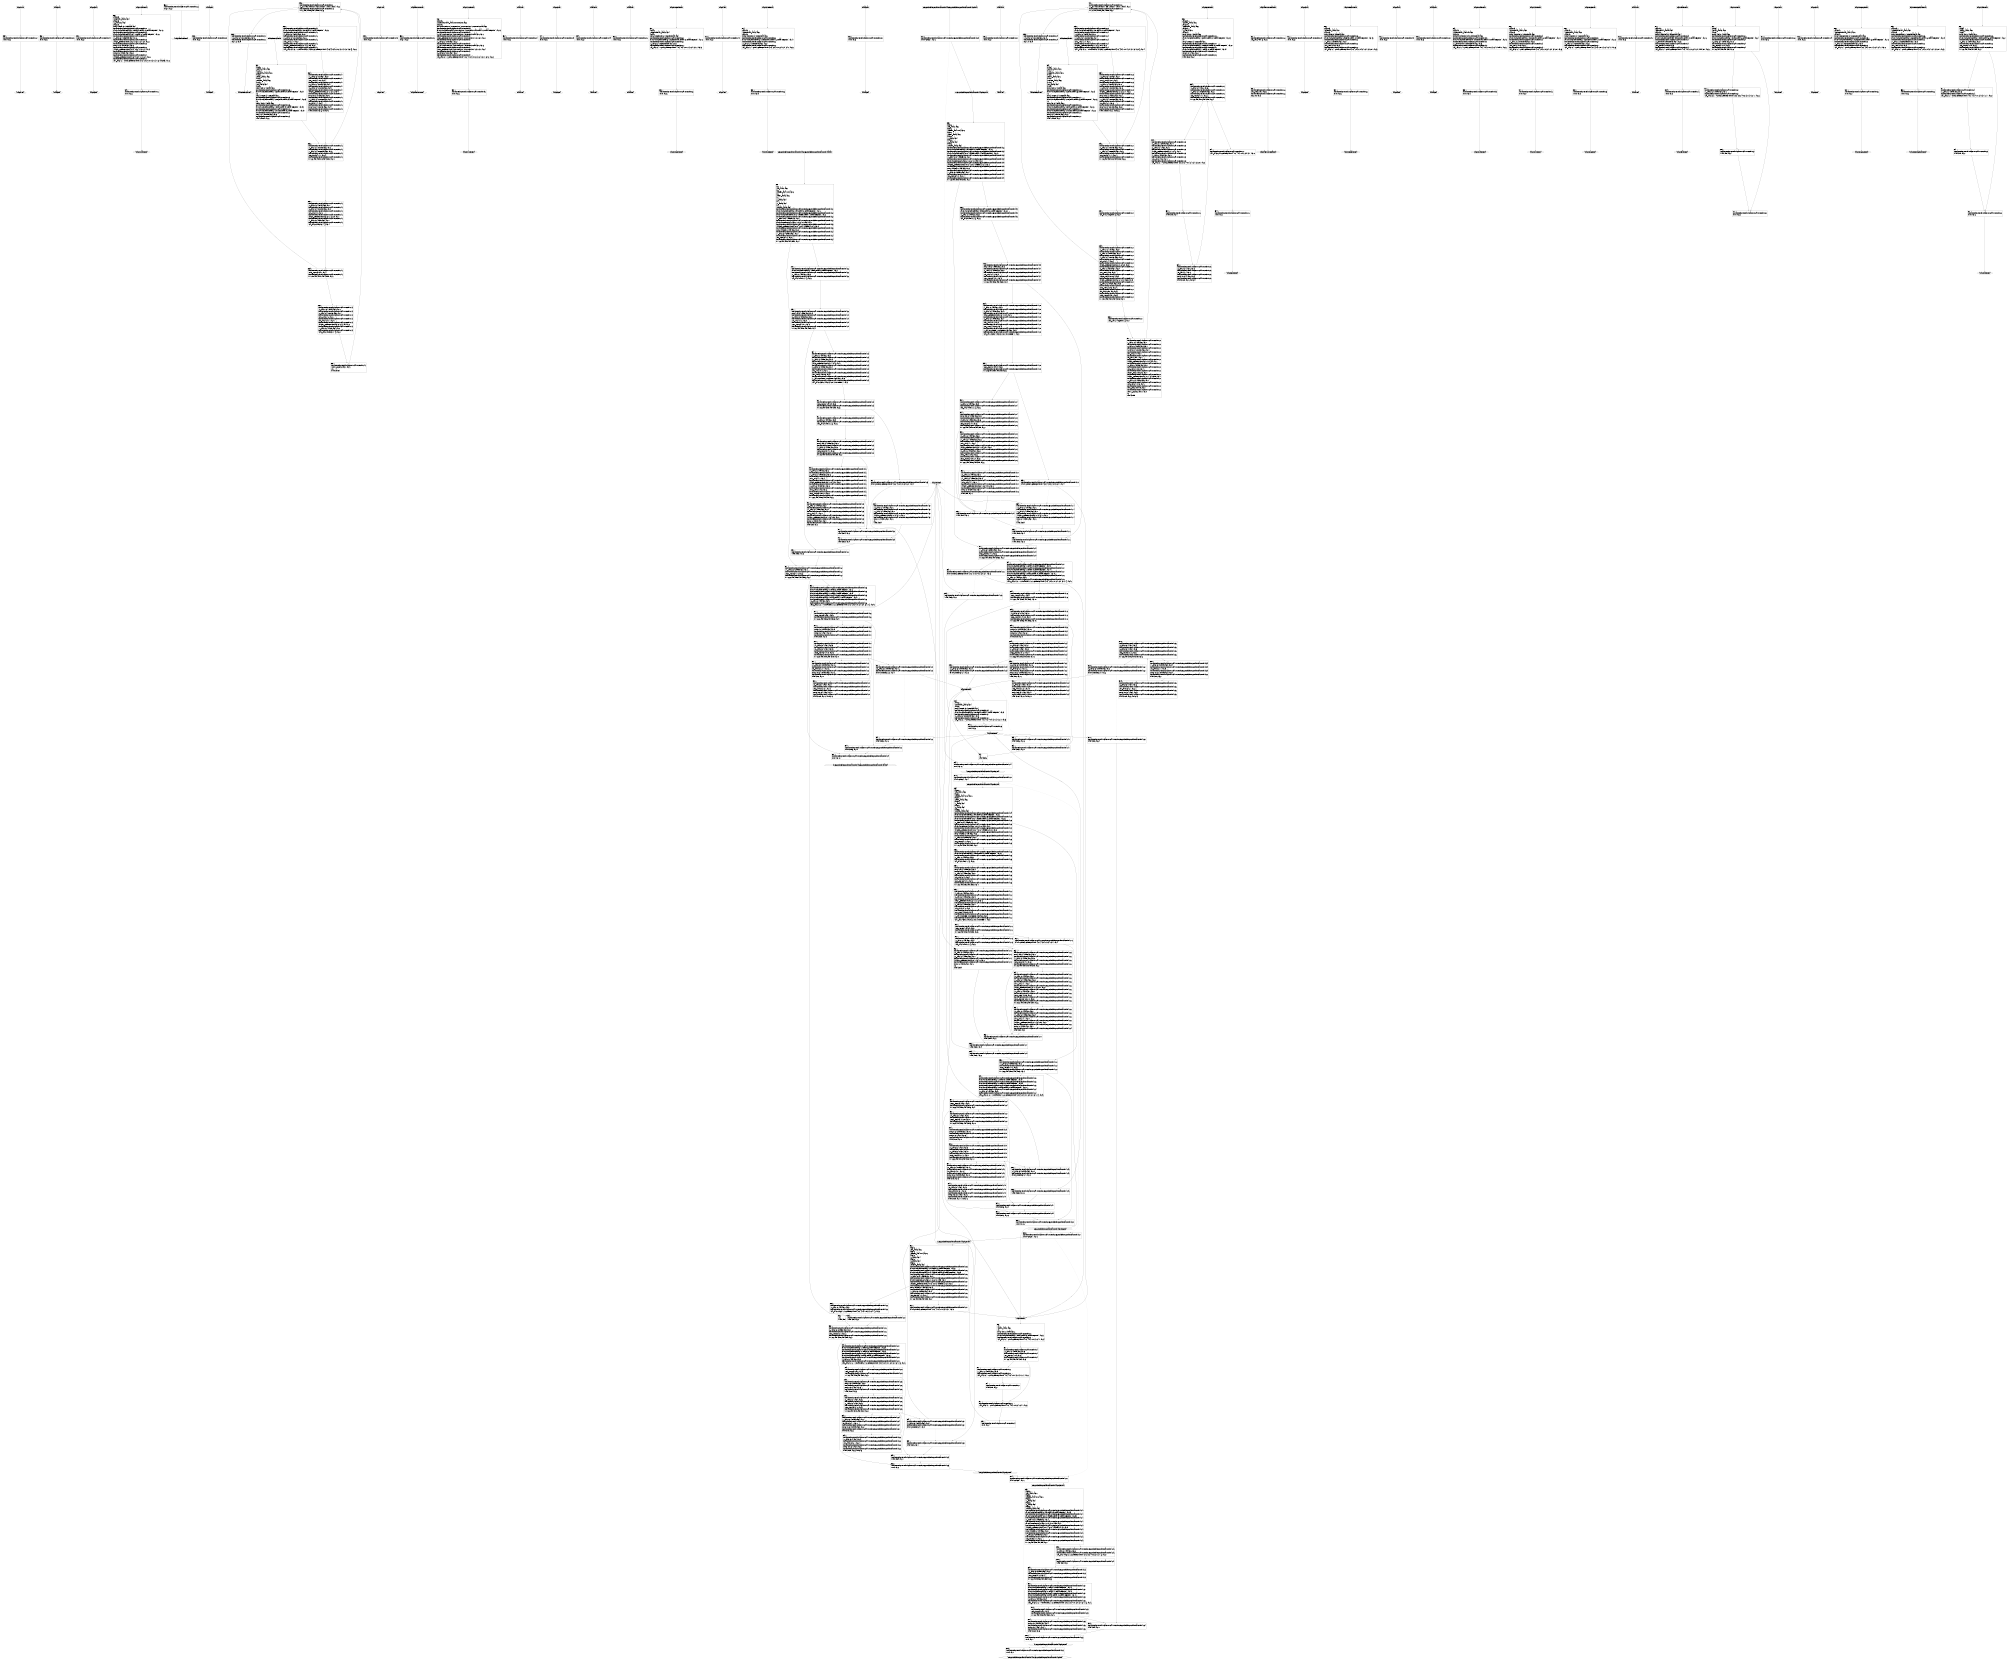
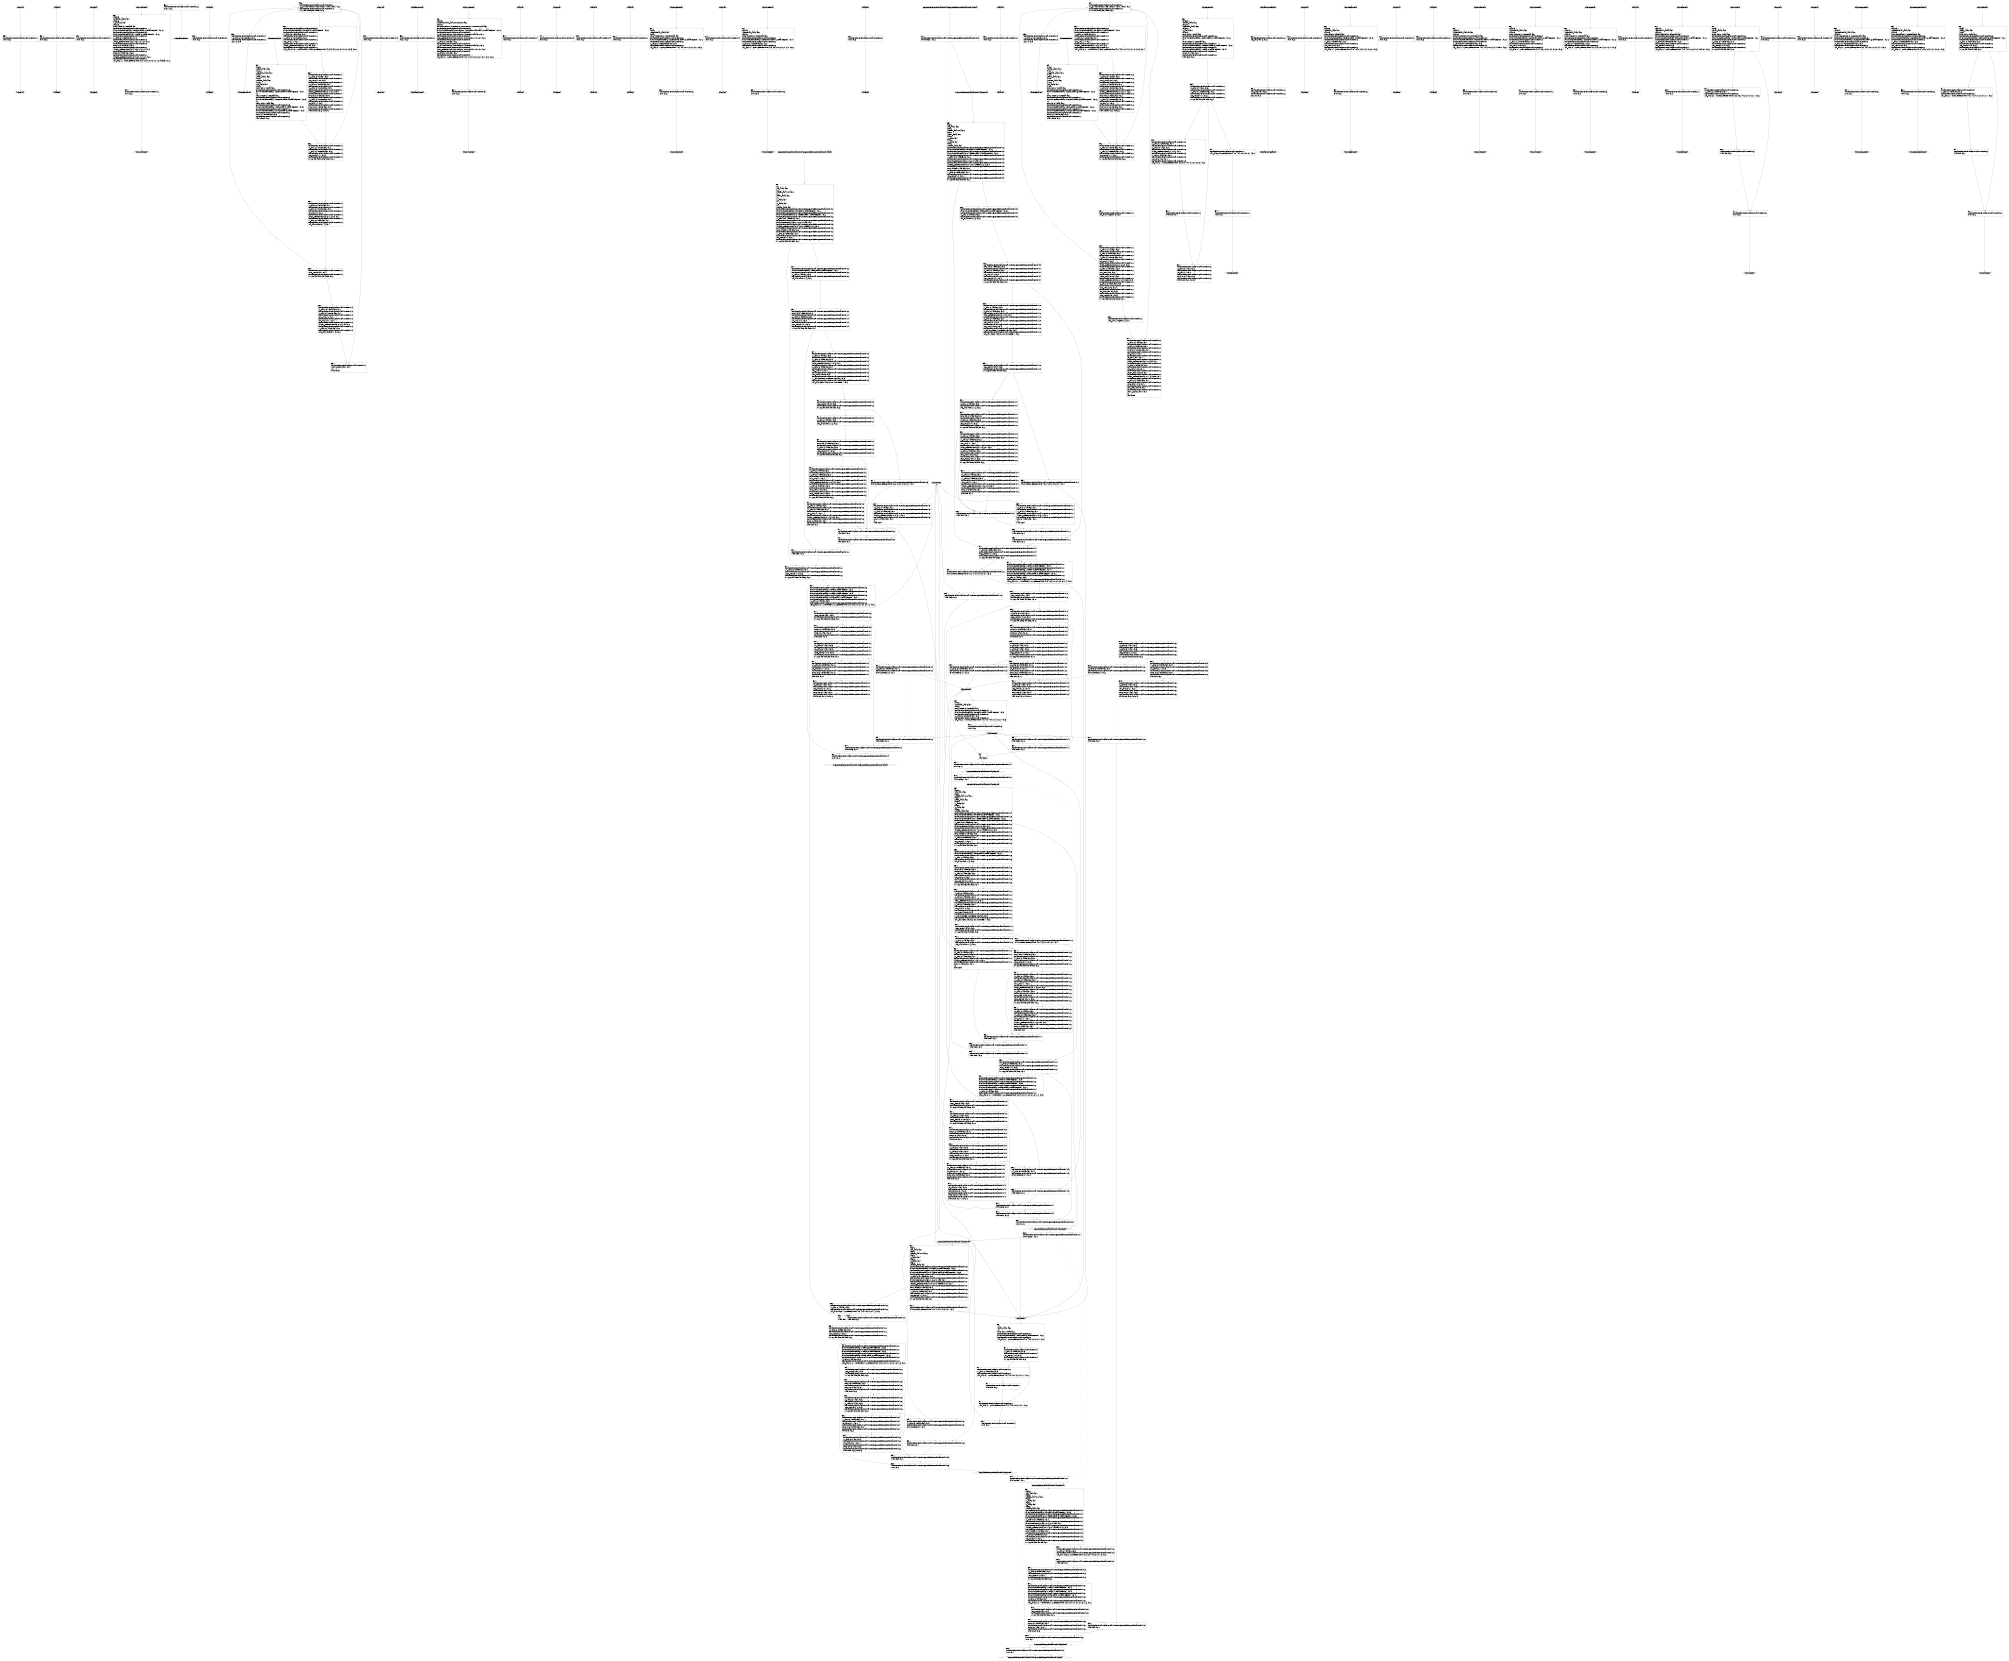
none -> (1750, 273)
